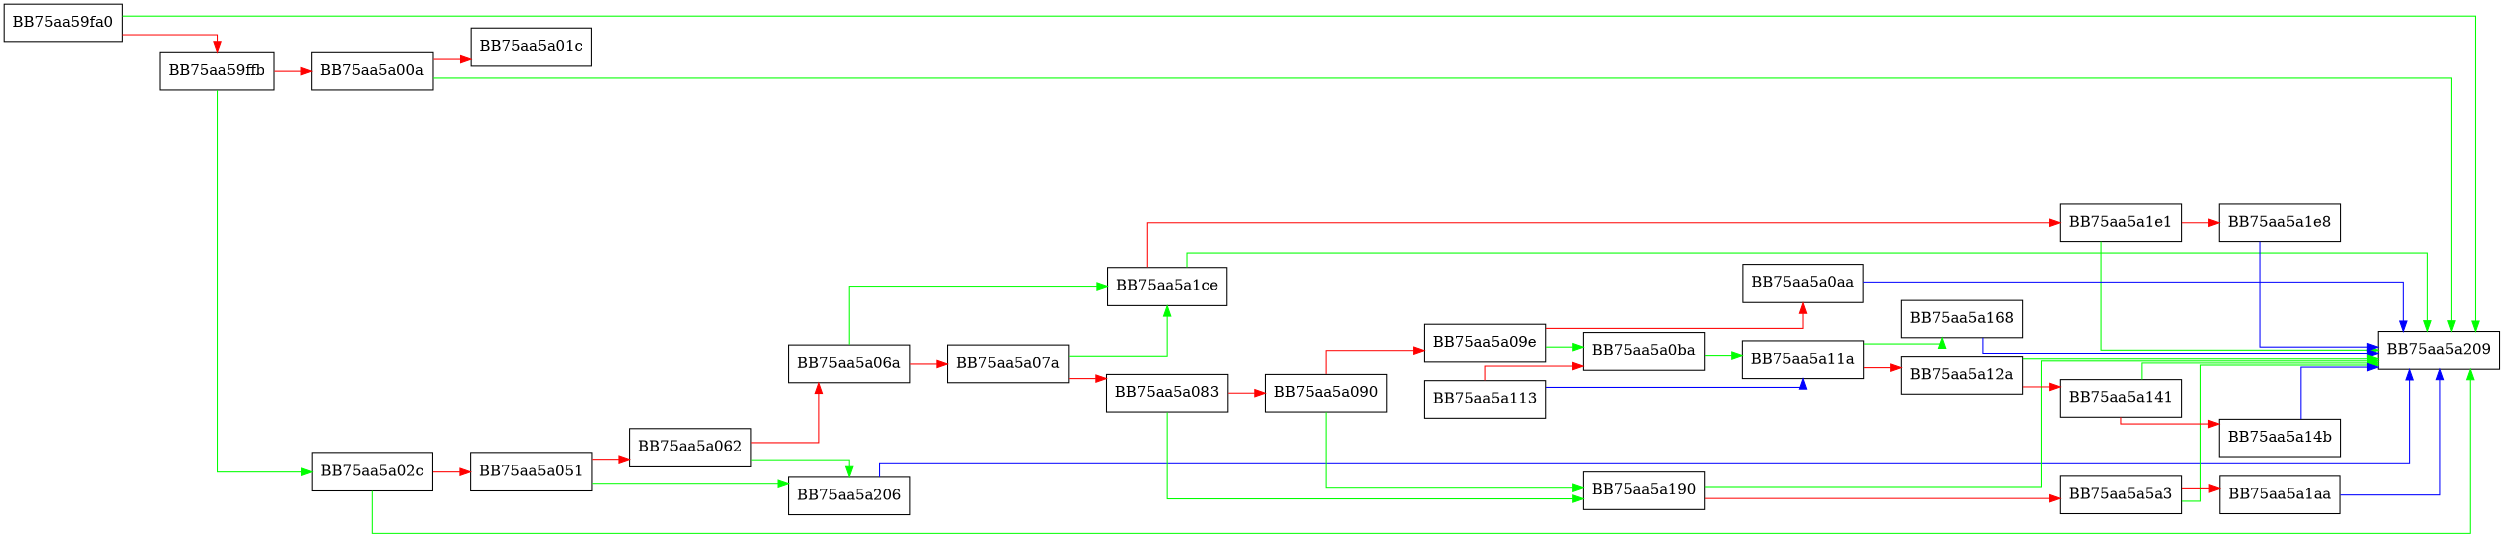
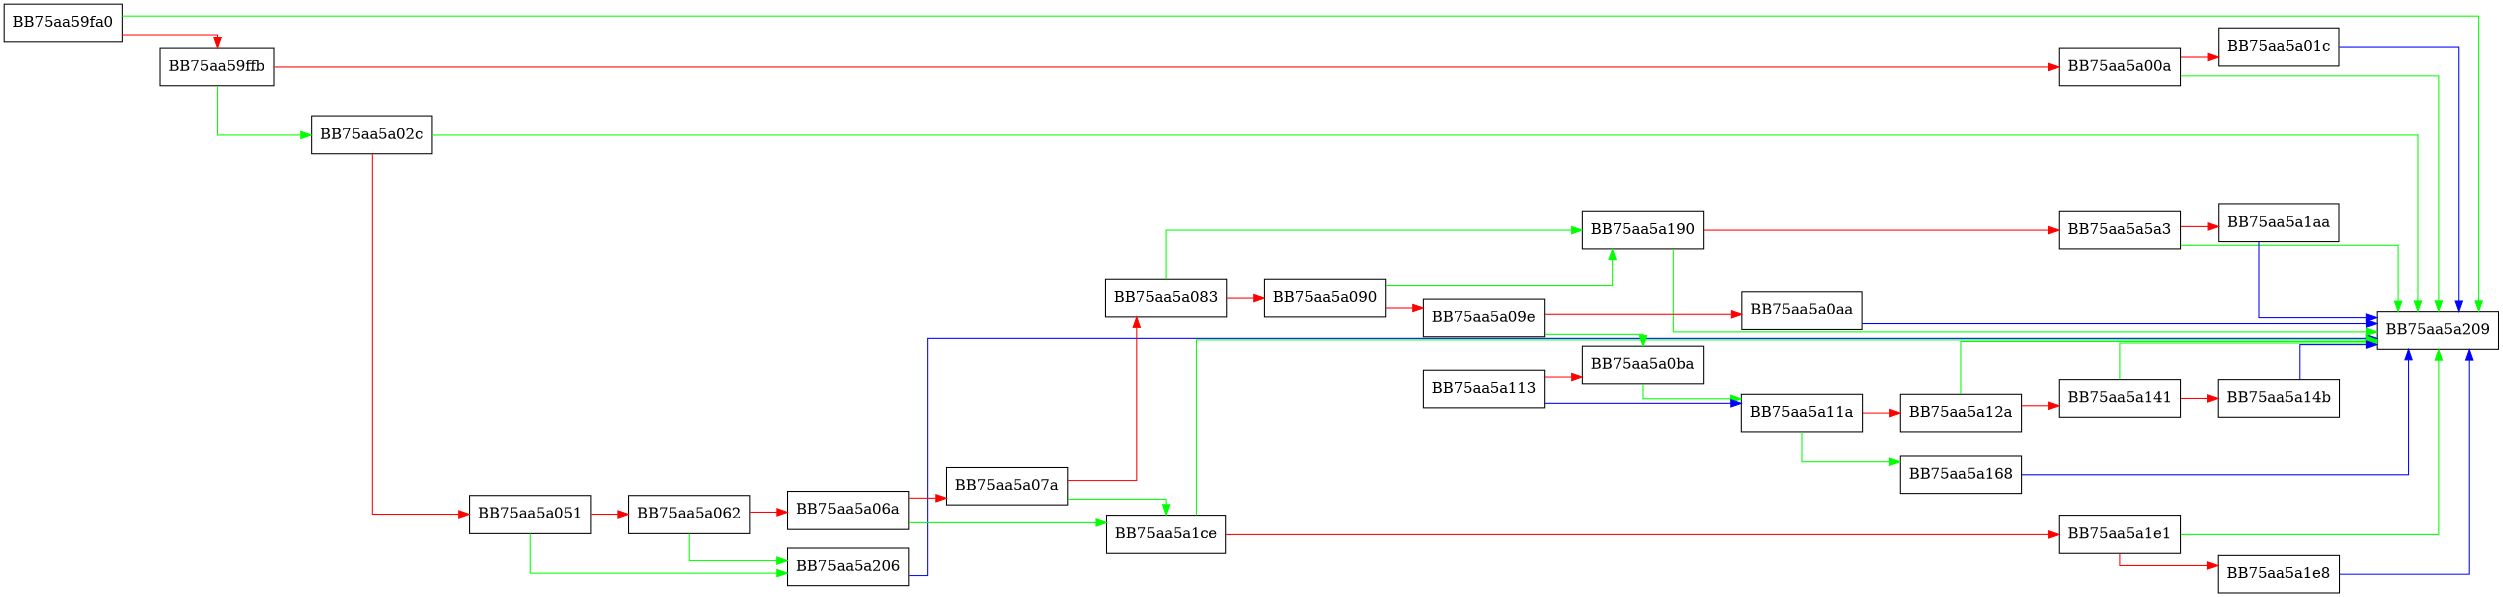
none -> (2459, 114)
